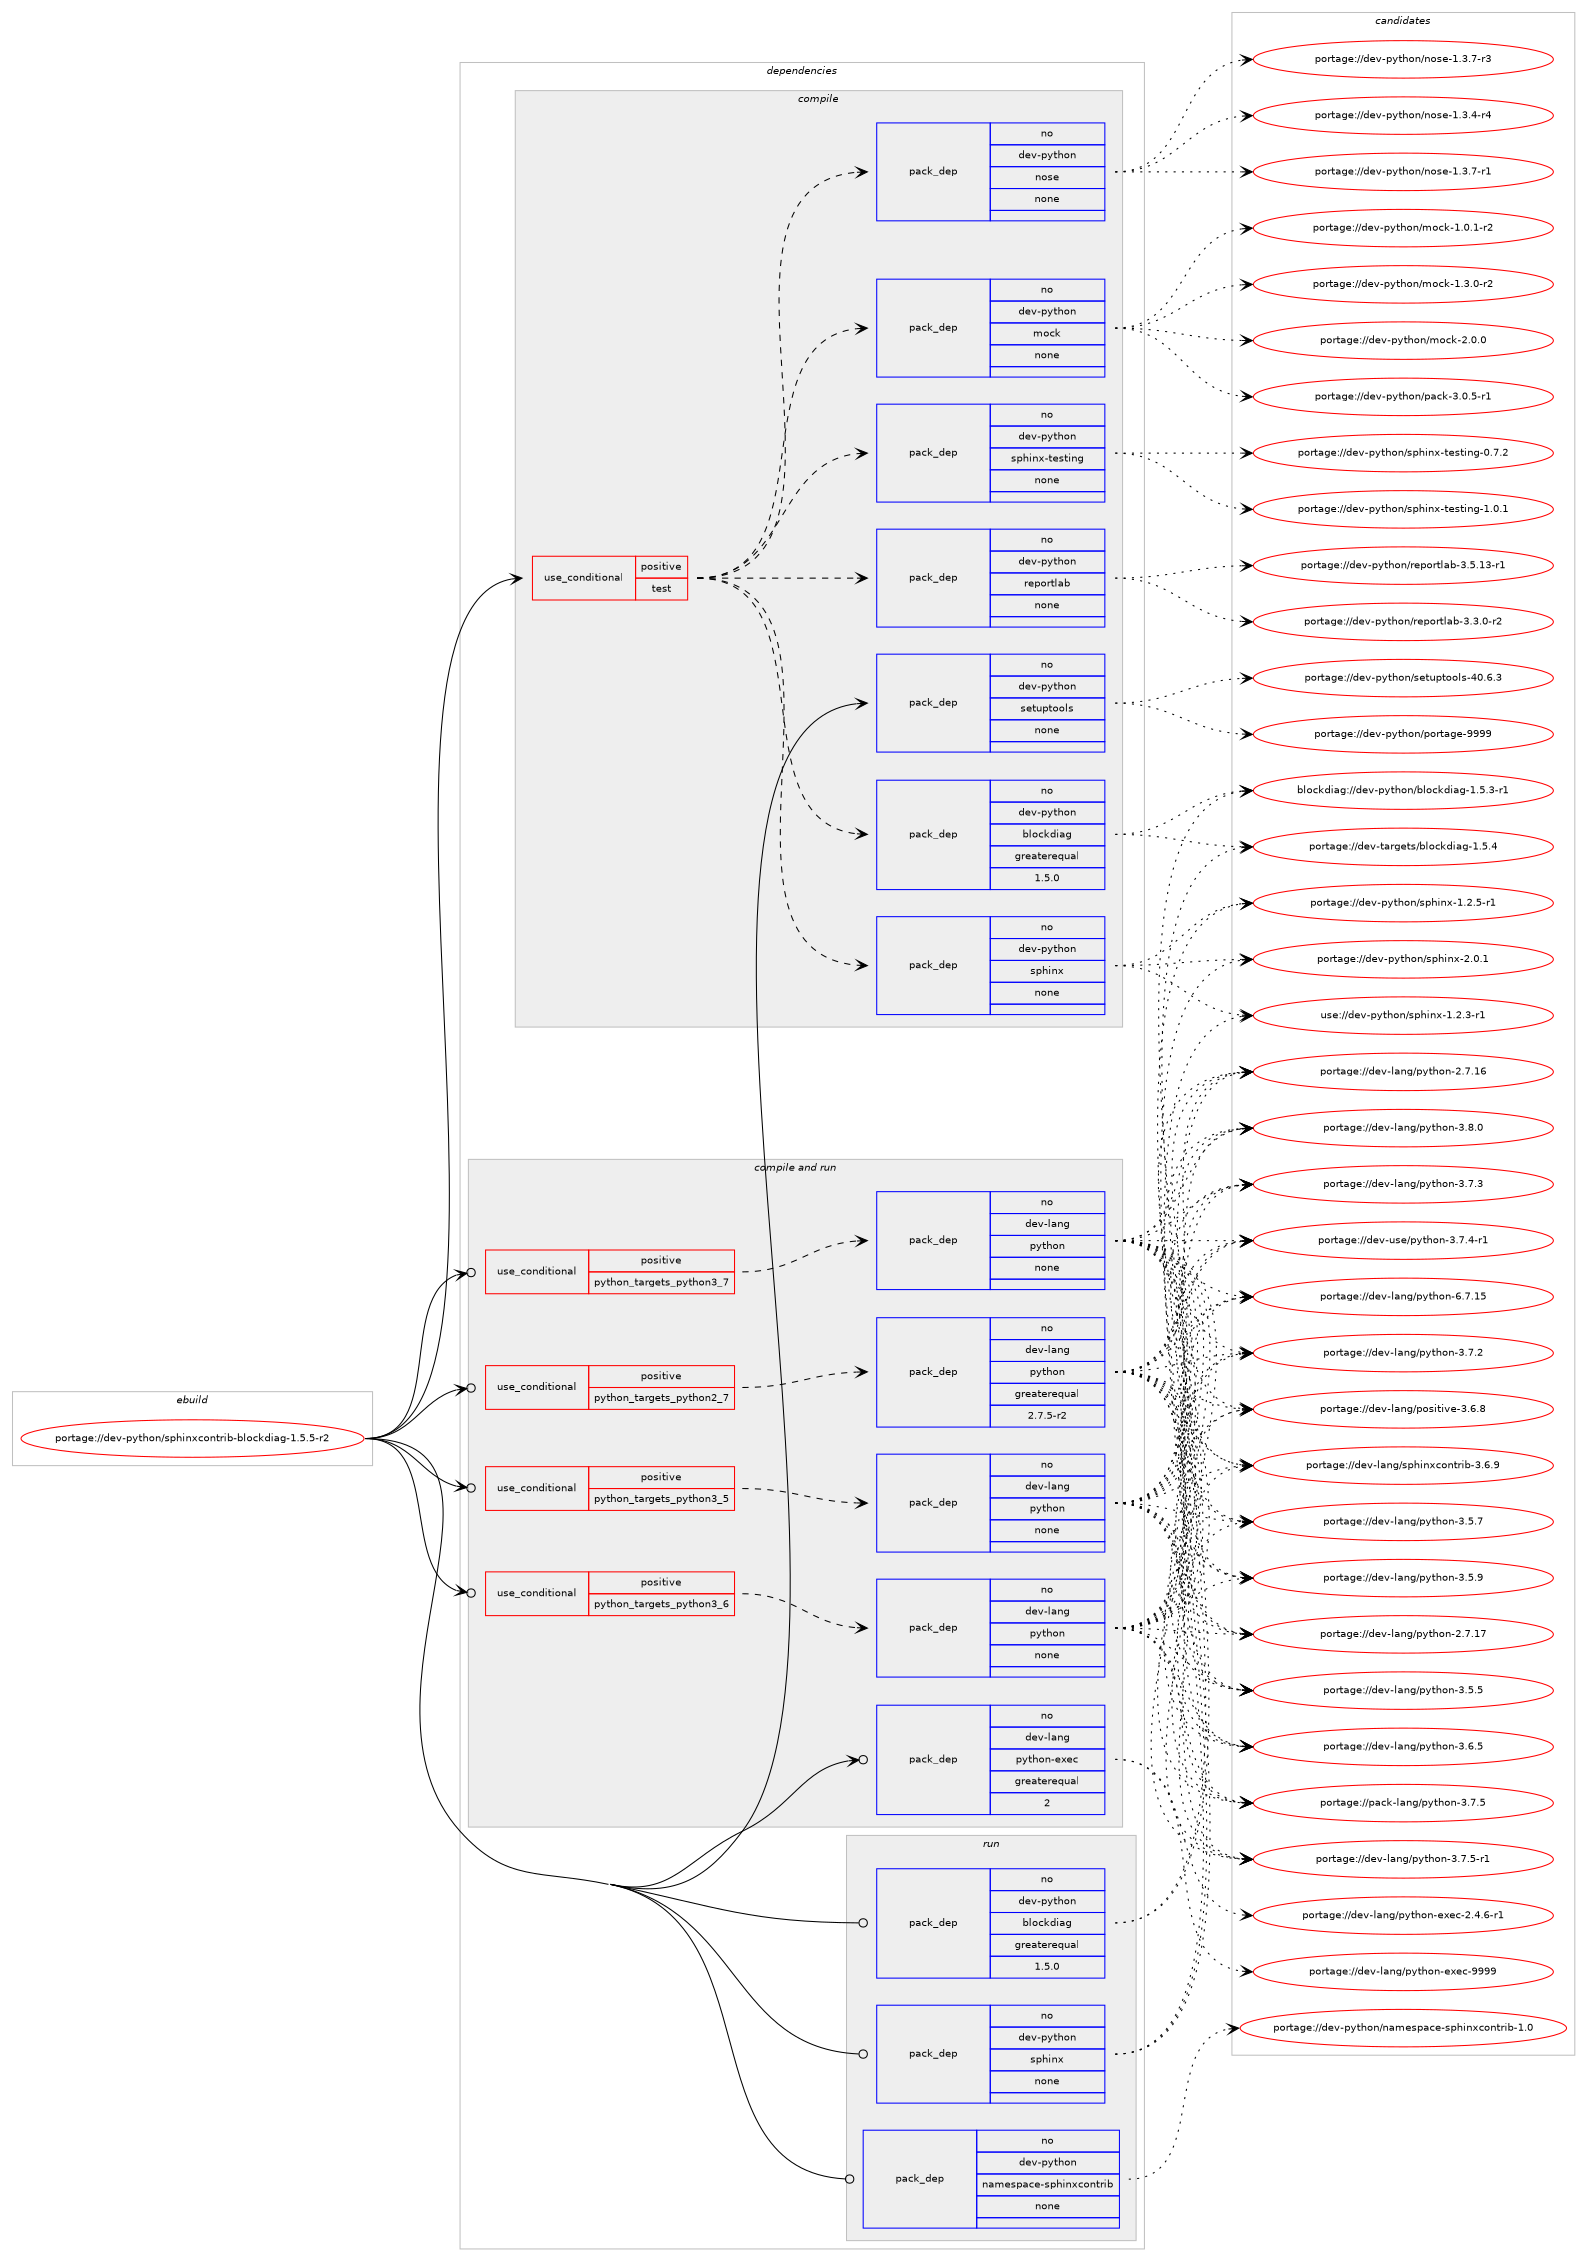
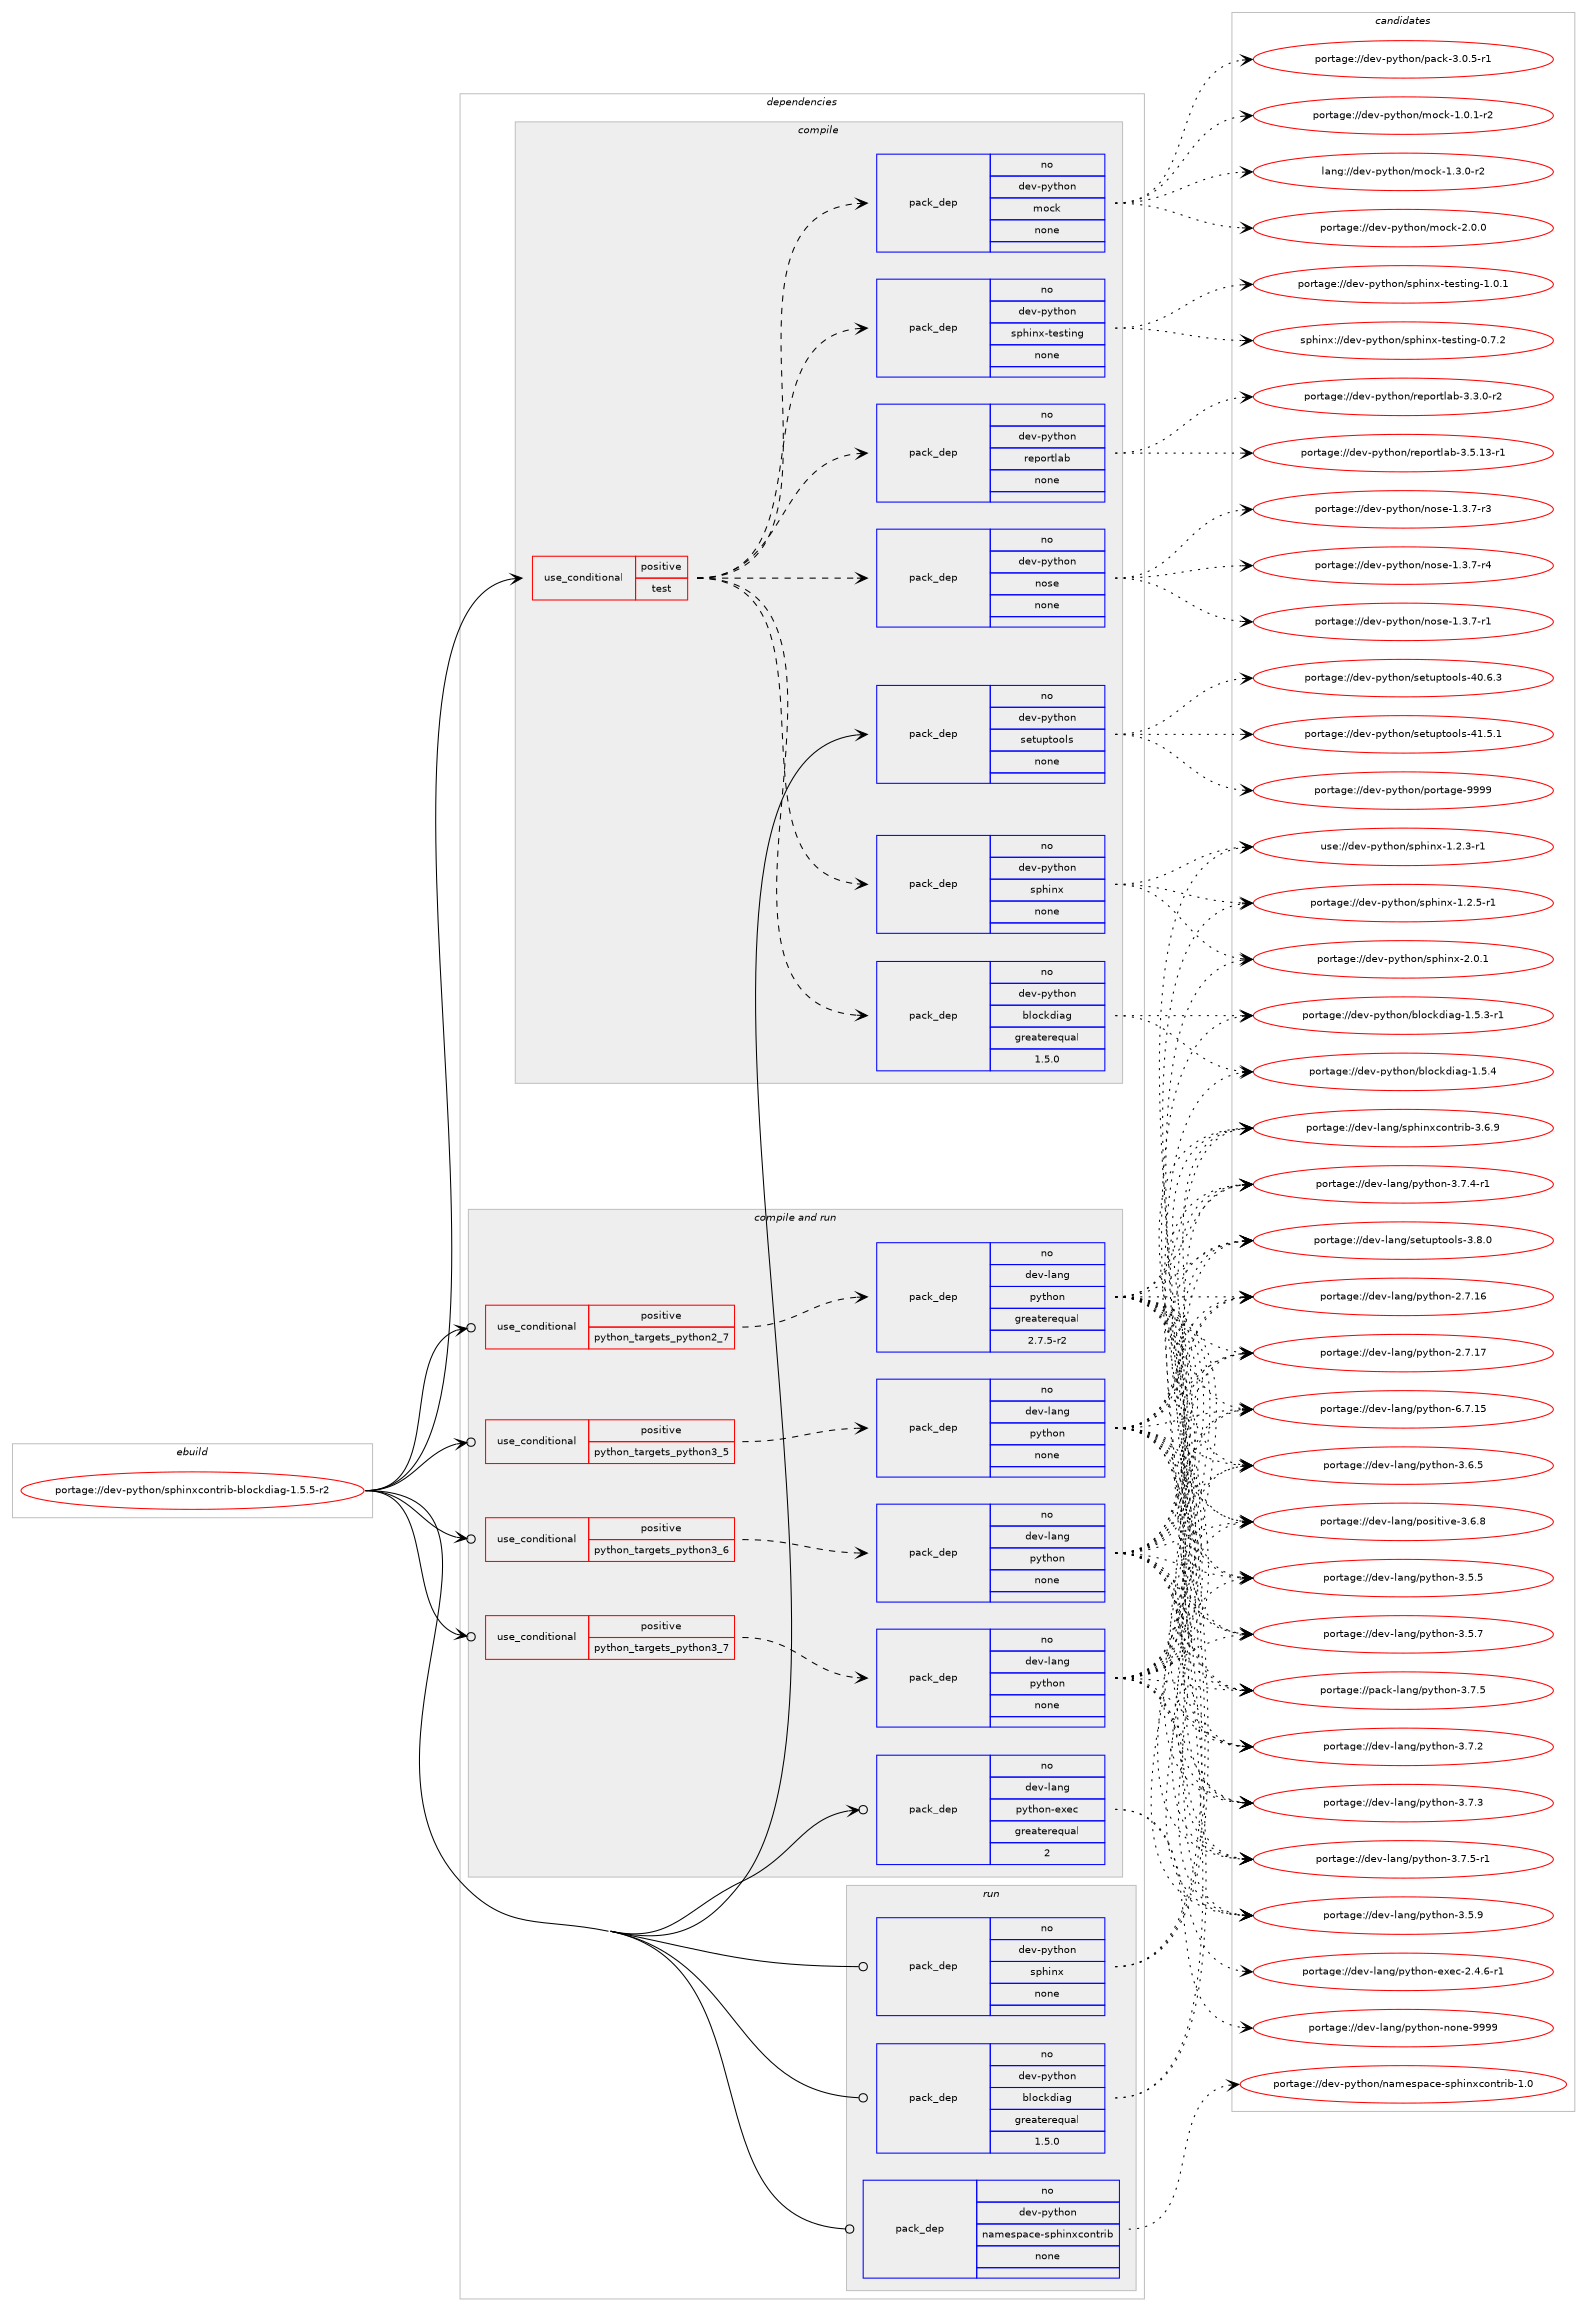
(1403, 116) -> (1403, 566)
(1403, 284) -> (1403, 172)
(1403, 453) -> (1403, 341)
none -> (1403, 734)
(1403, 791) -> (1403, 1016)
(1403, 847) -> (1403, 1072)
(1403, 1128) -> (1403, 1241)
(1403, 1241) -> (1403, 1184)
(1403, 1972) -> (1403, 2028)
